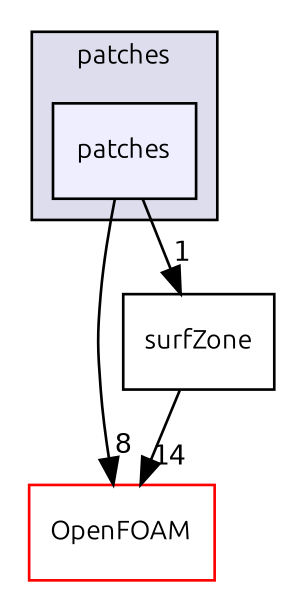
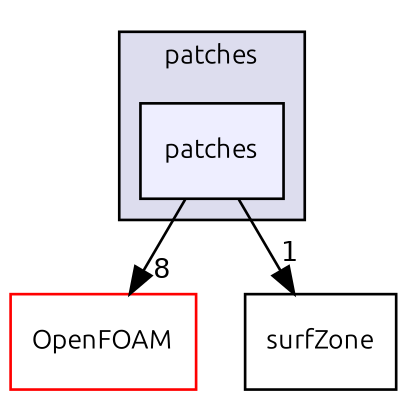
(165, 425) -> none
